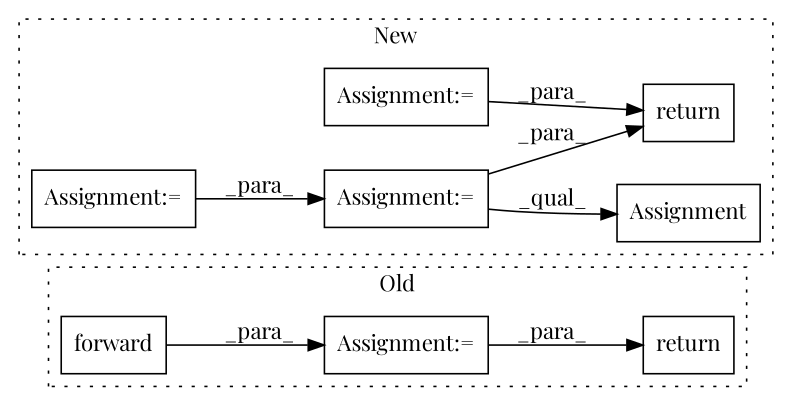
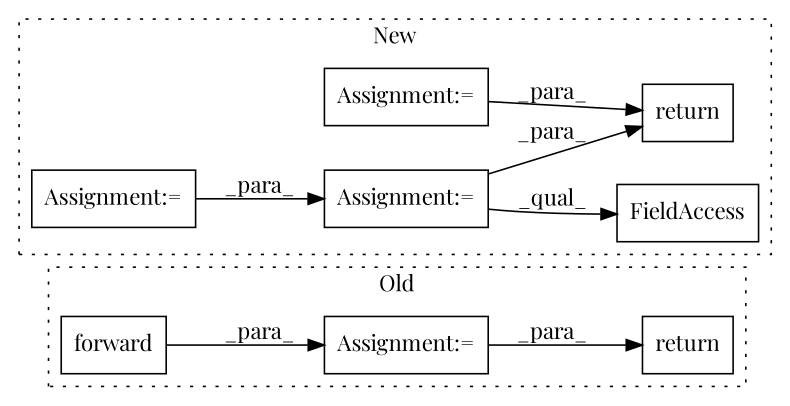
(689, 213) -> (688, 213)
